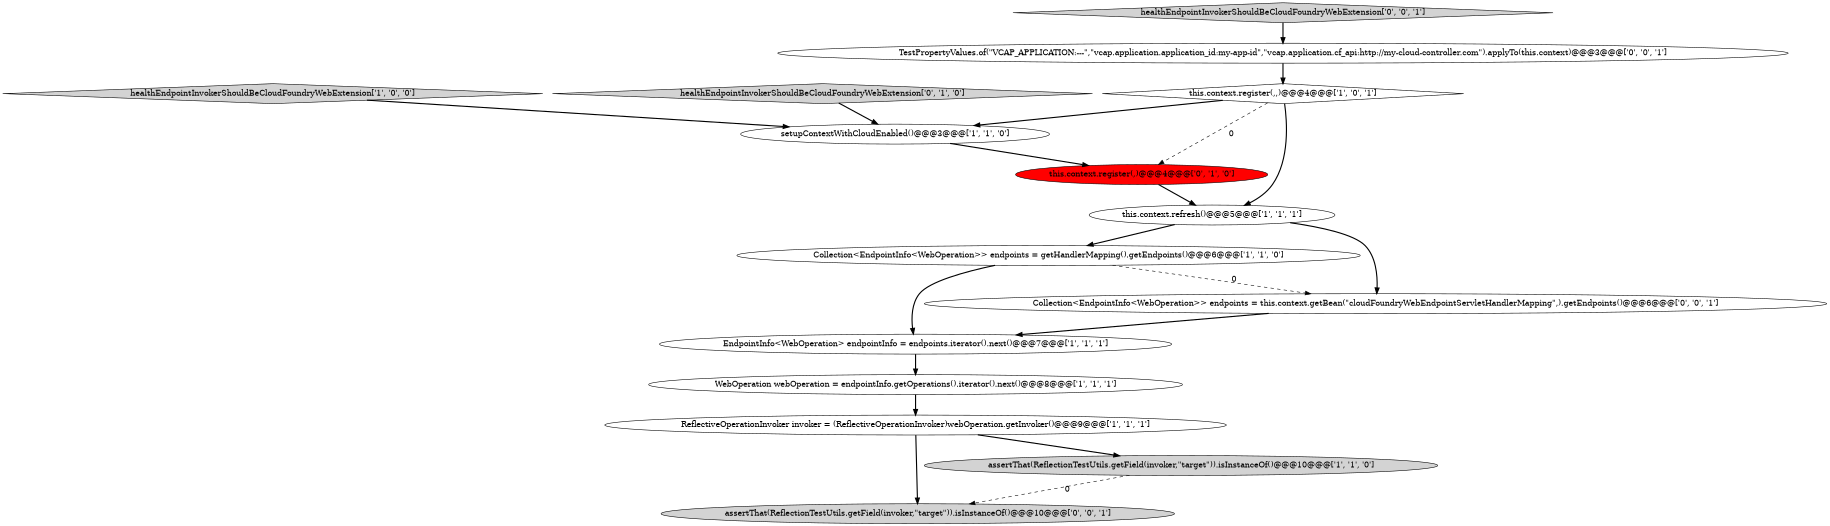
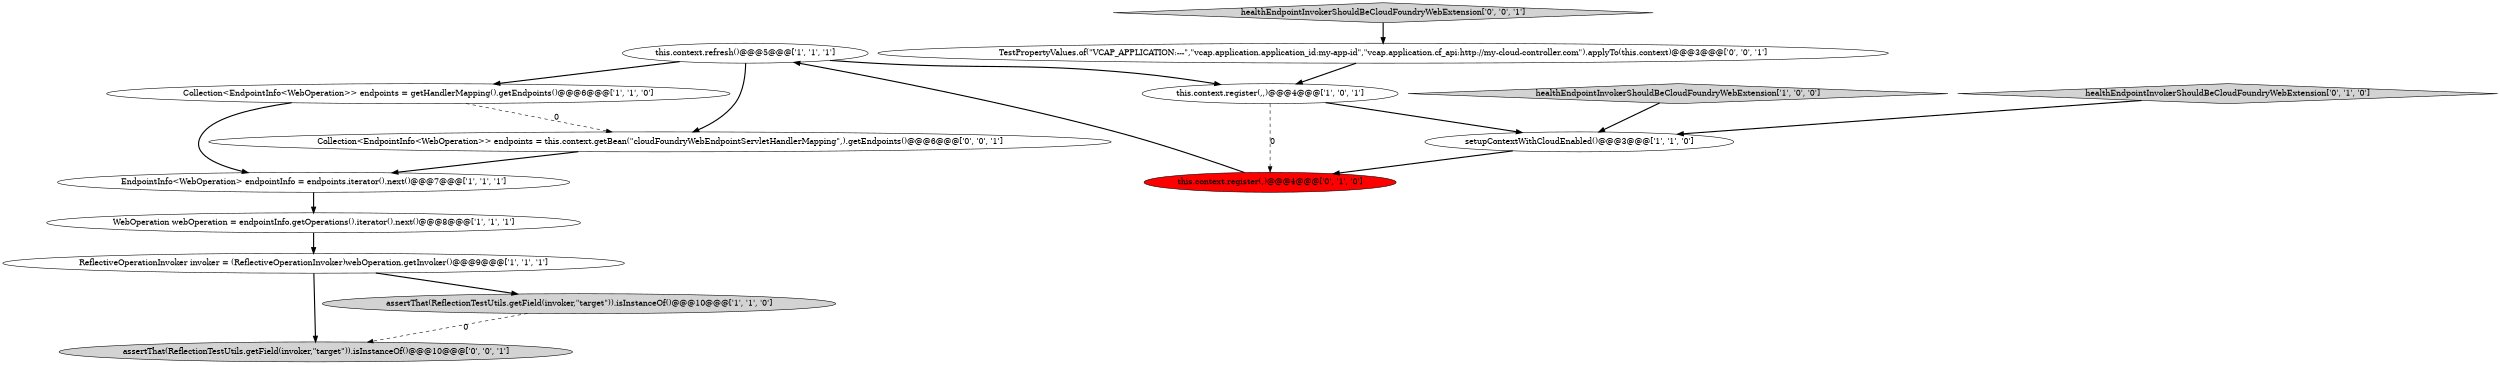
(1283, 94) -> (1270, 94)
(1283, 160) -> (1023, 67)
